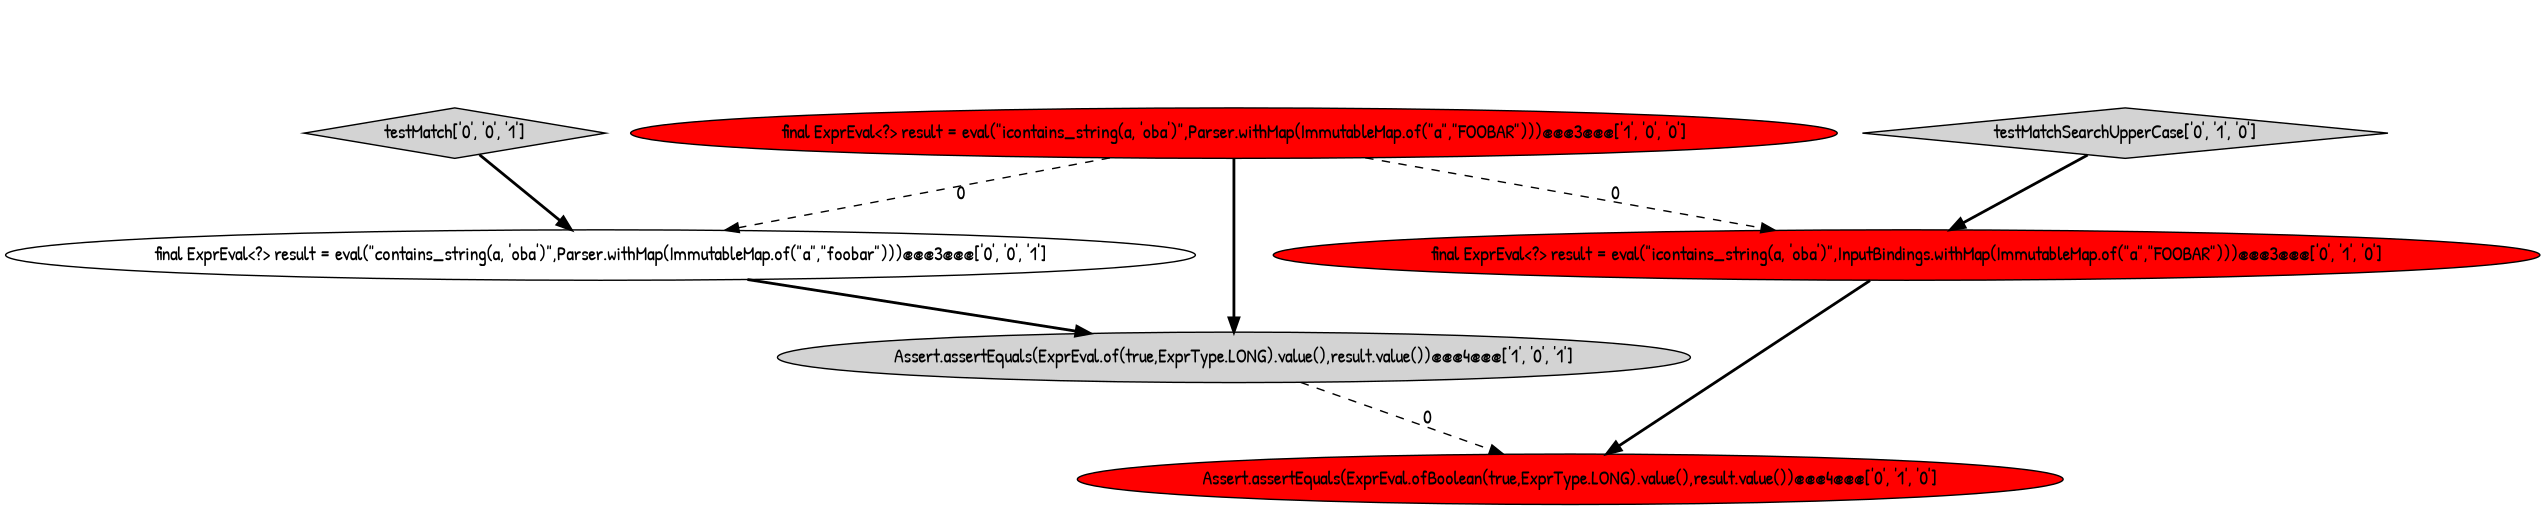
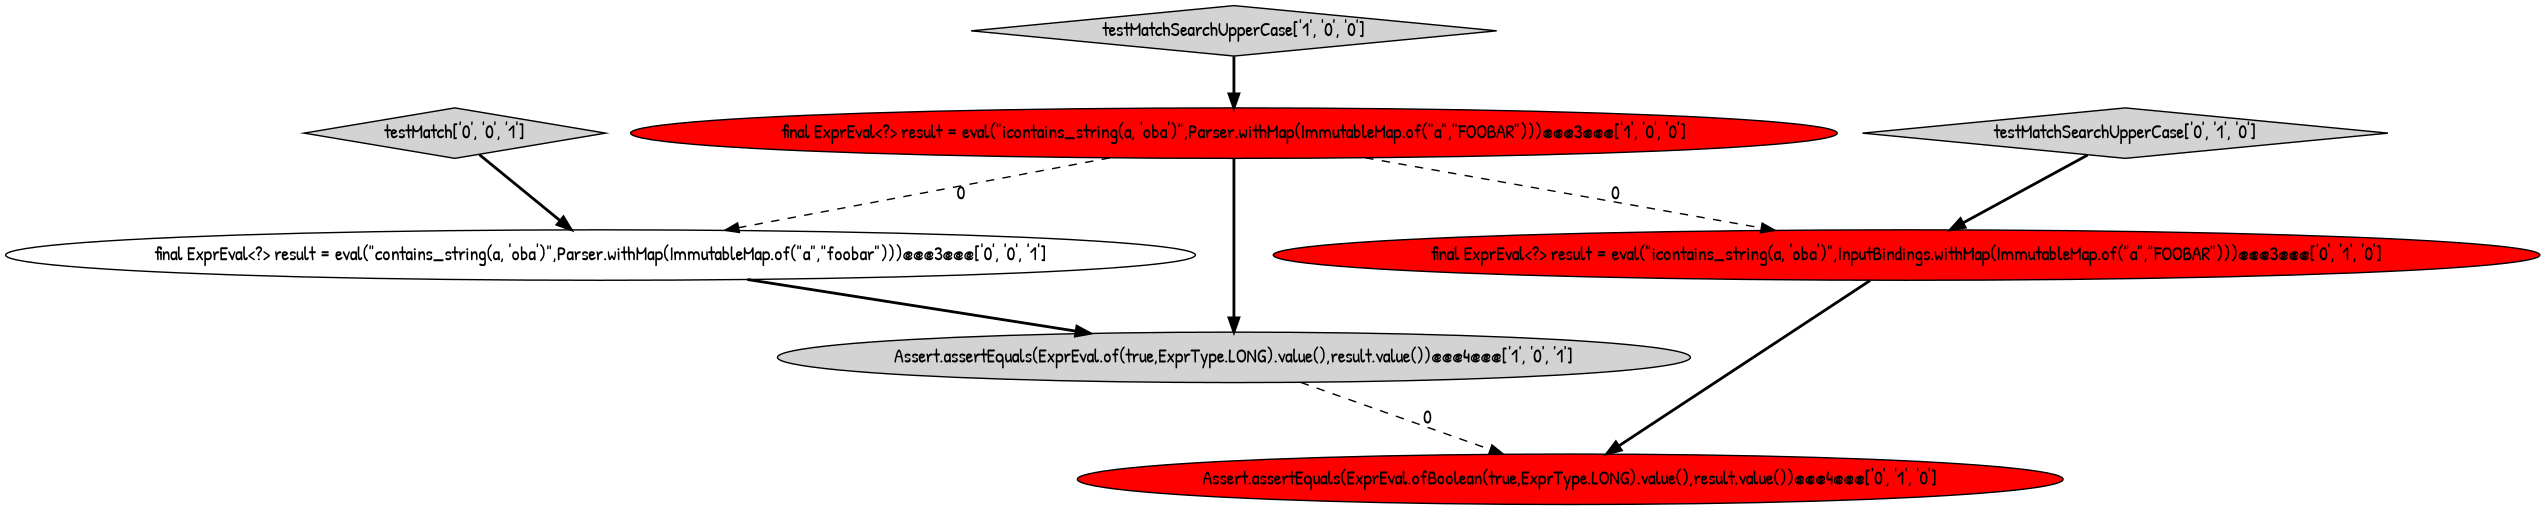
none -> (1234, 31)
